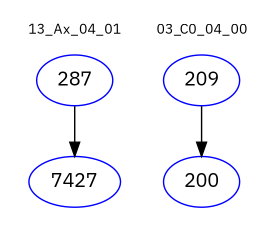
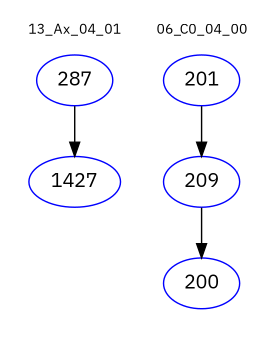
(202, 30) -> (202, 30)
none -> (202, 80)
(75, 182) -> (75, 182)
